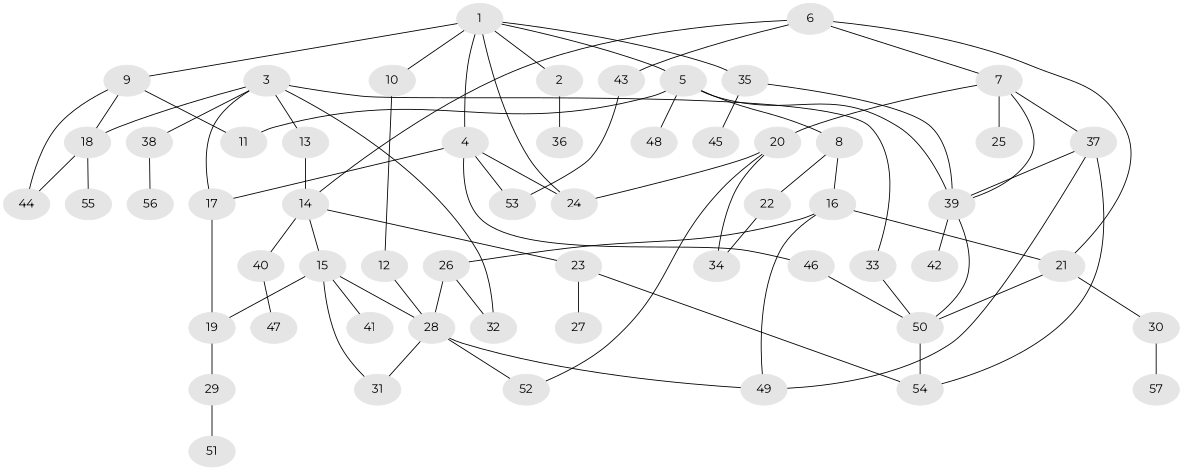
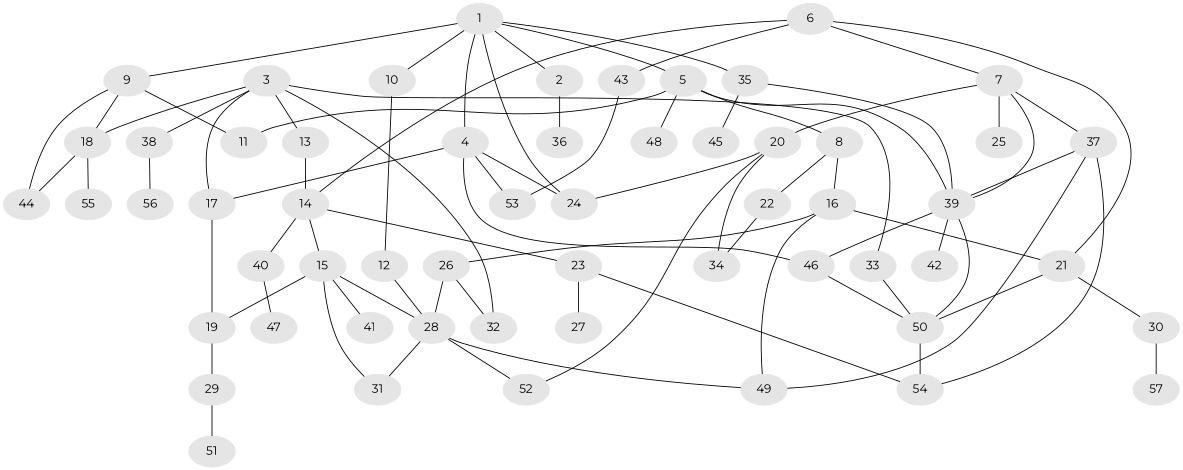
none -> (875, 236)
